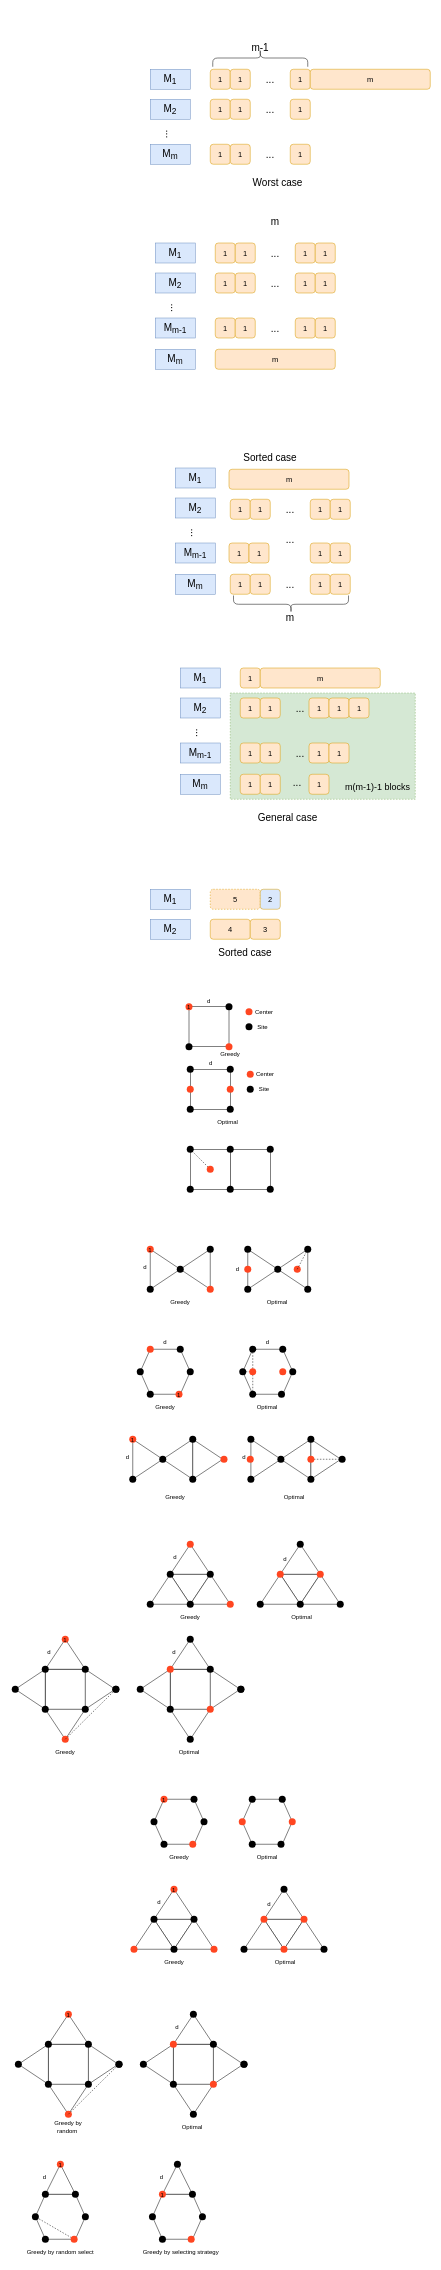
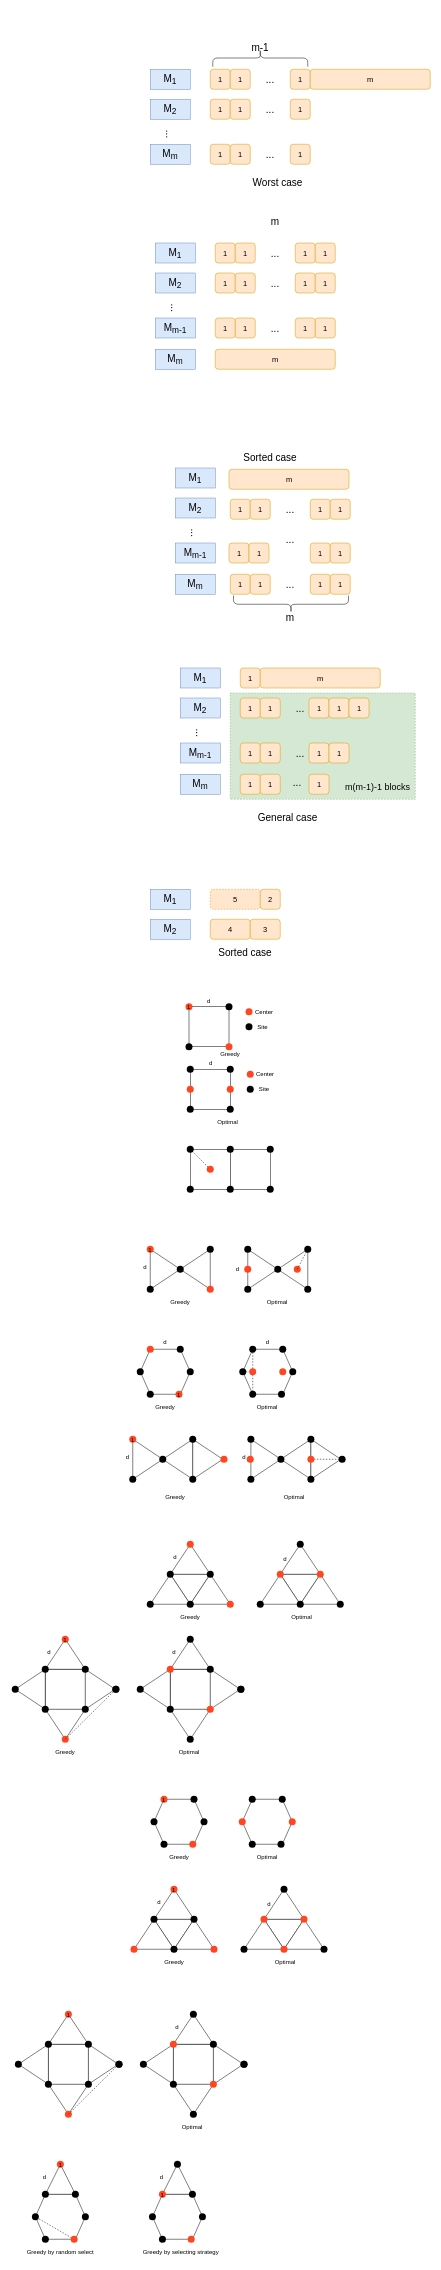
(270, 899) -> (270, 899)
(68, 2127) -> none
